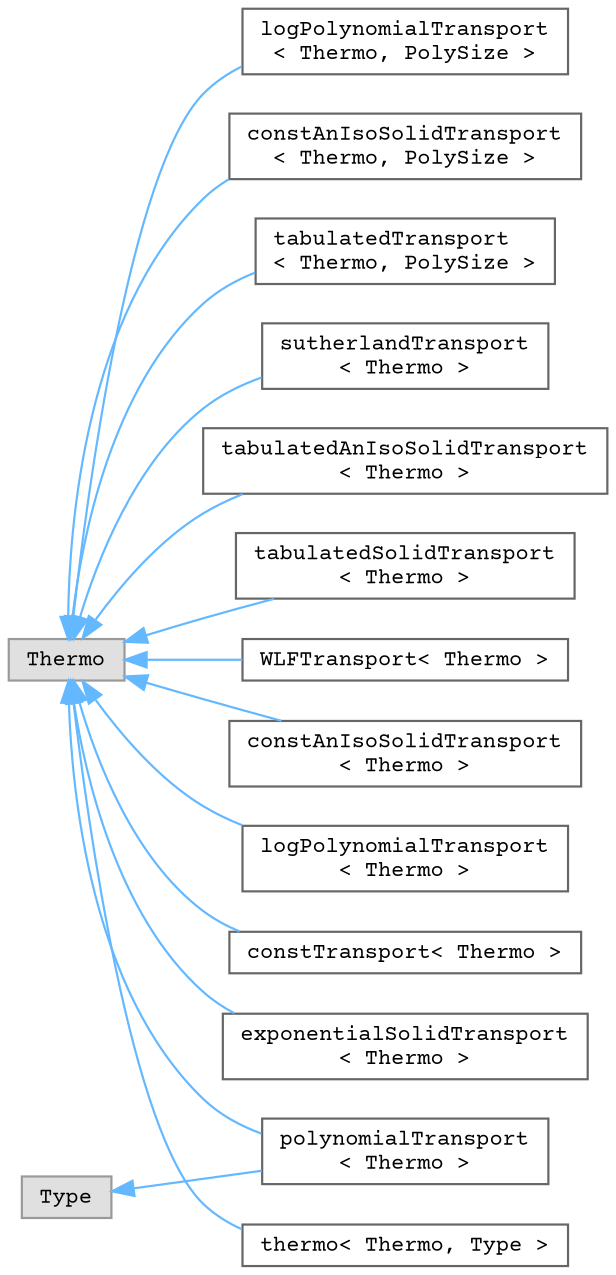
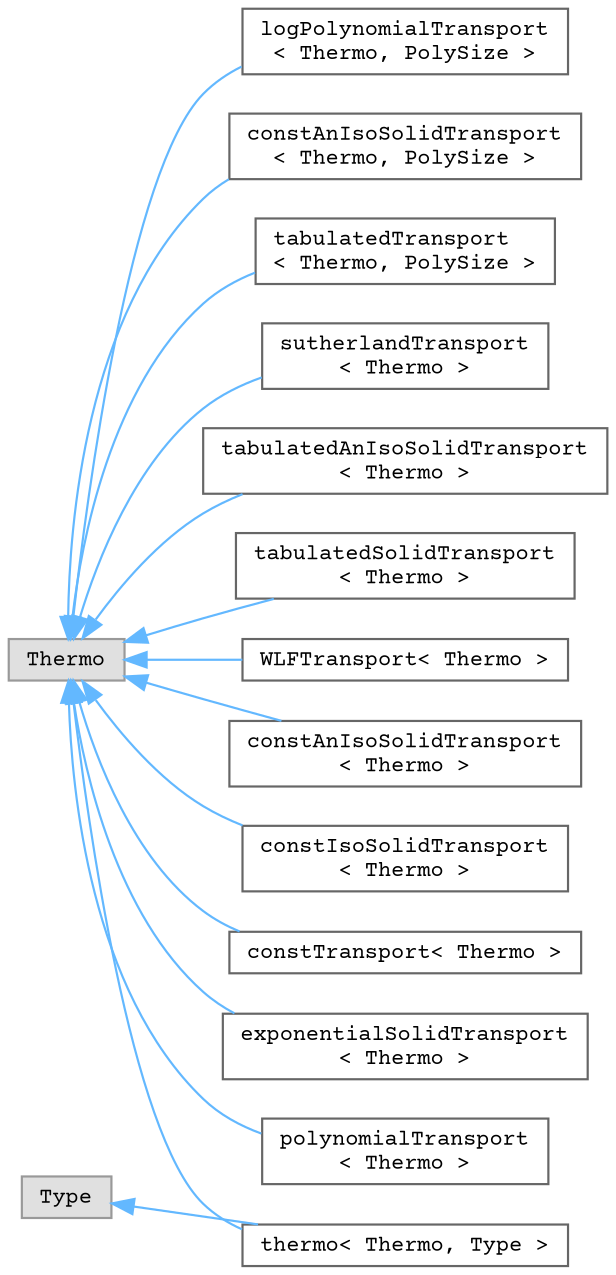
(405, 859) -> (405, 859)
(204, 1179) -> (196, 1215)
